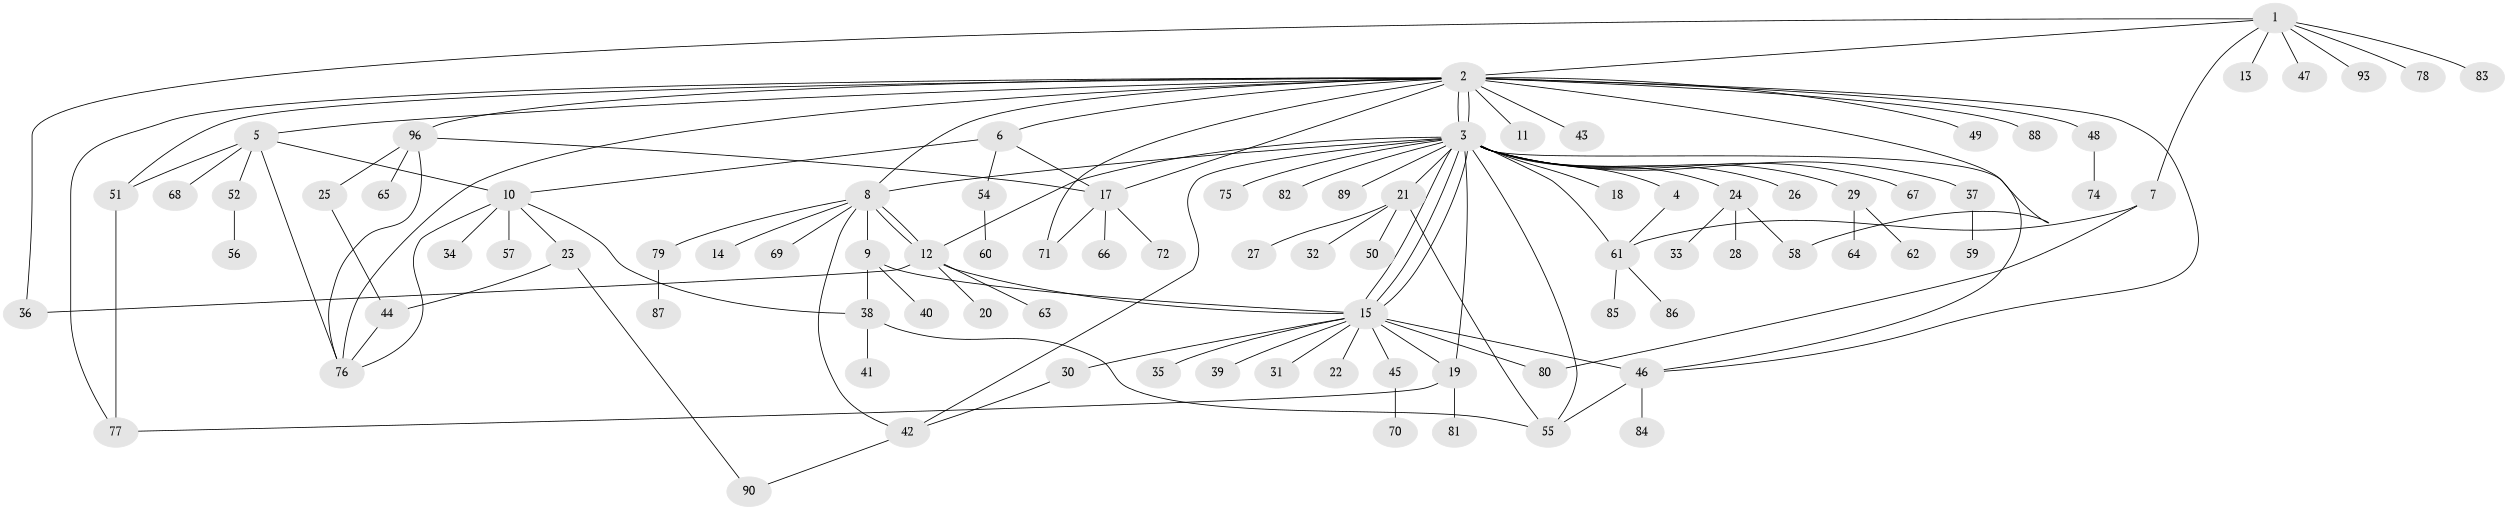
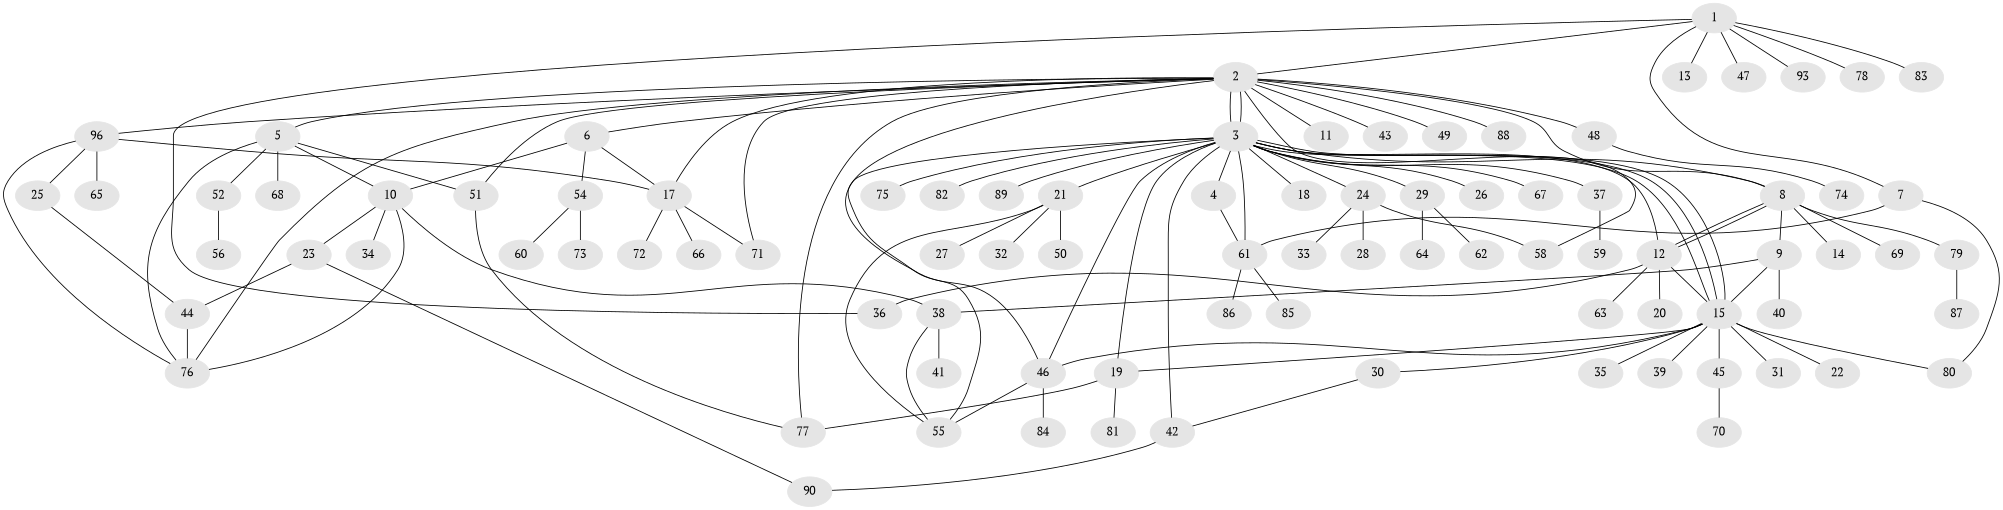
(509, 255) -> none
none -> (580, 255)
(819, 328) -> none
